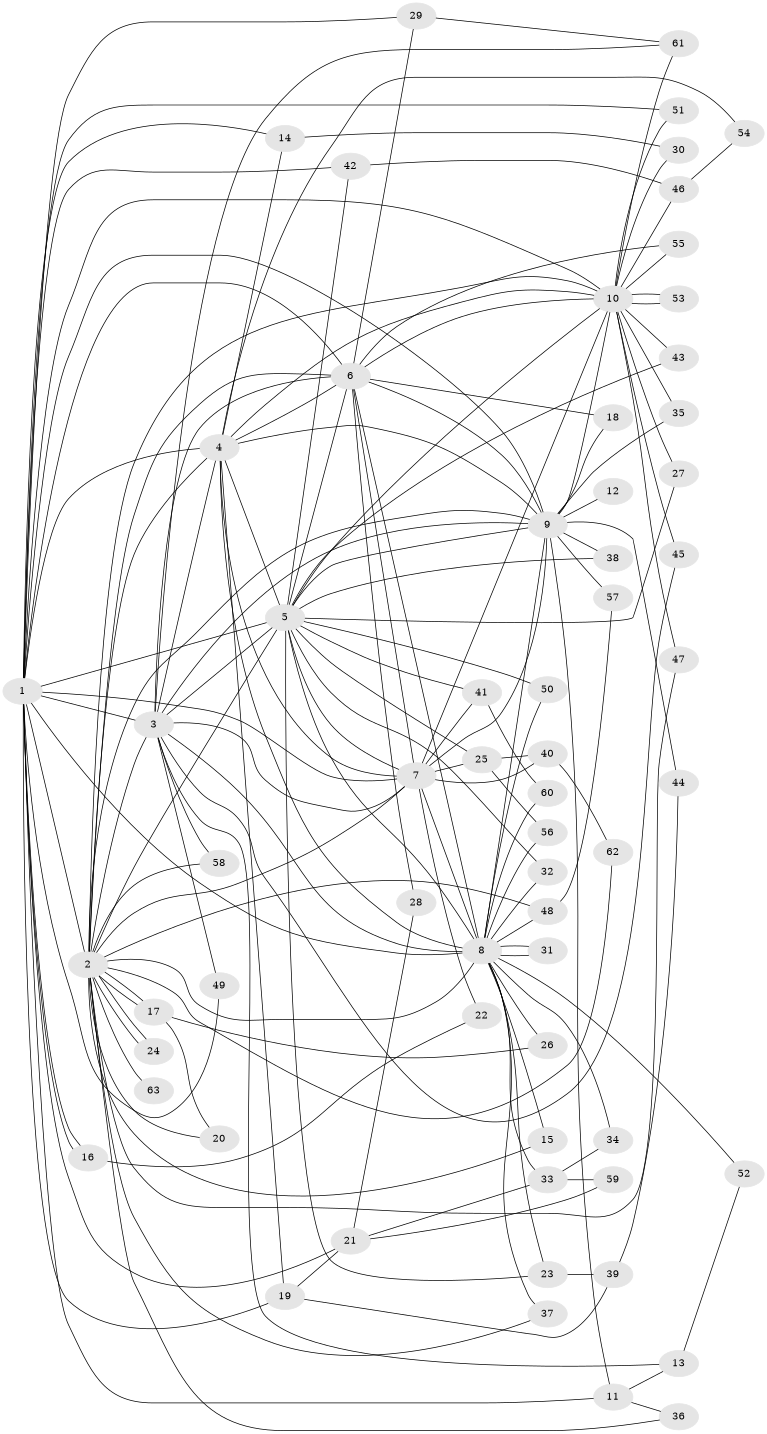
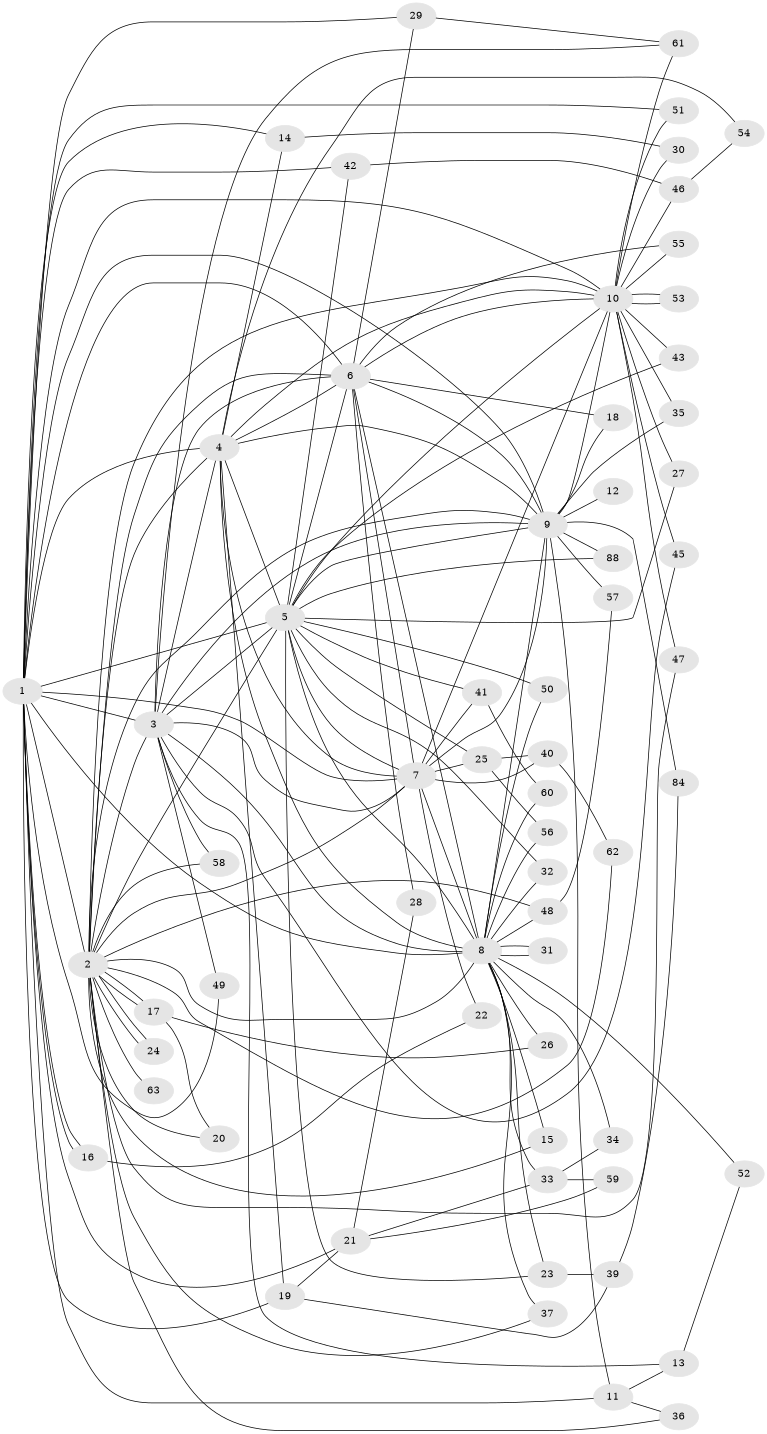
(613, 559) -> (613, 559)
(679, 783) -> (679, 783)
